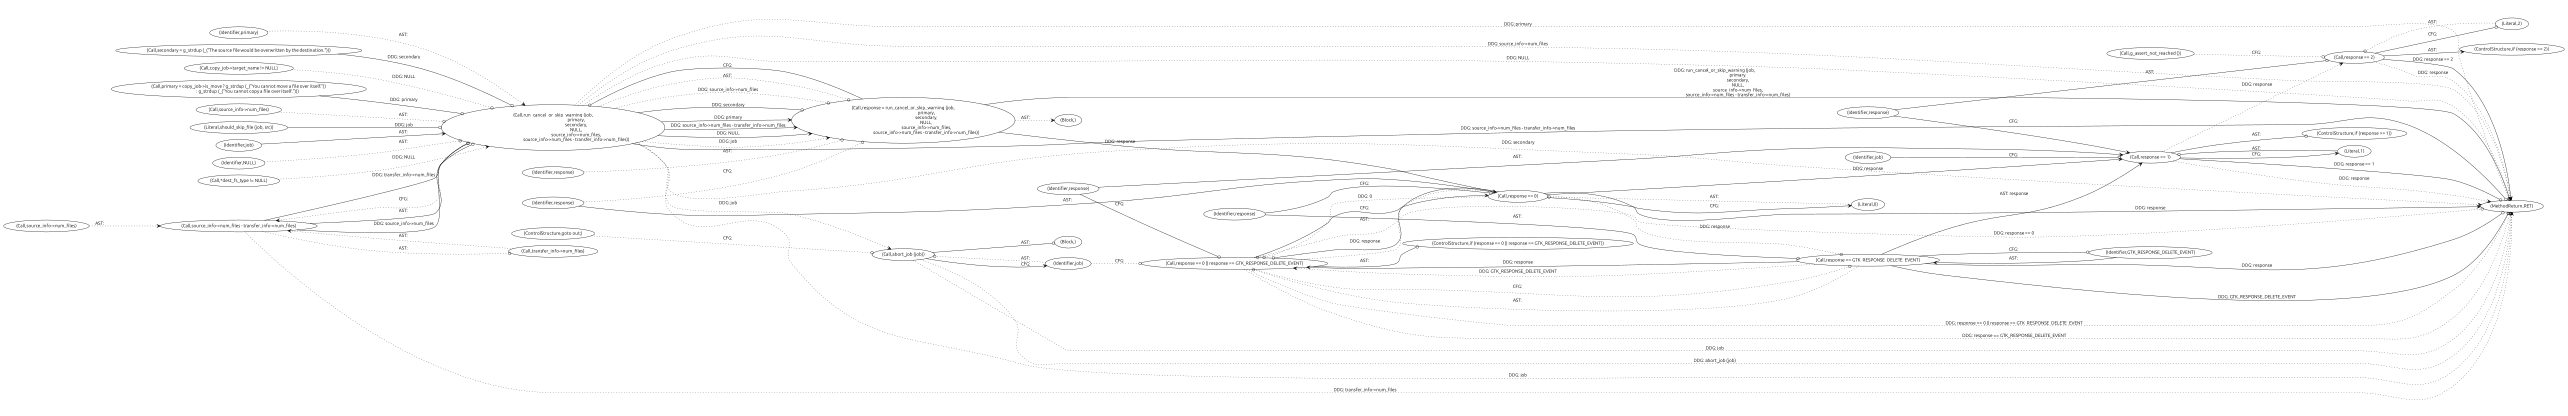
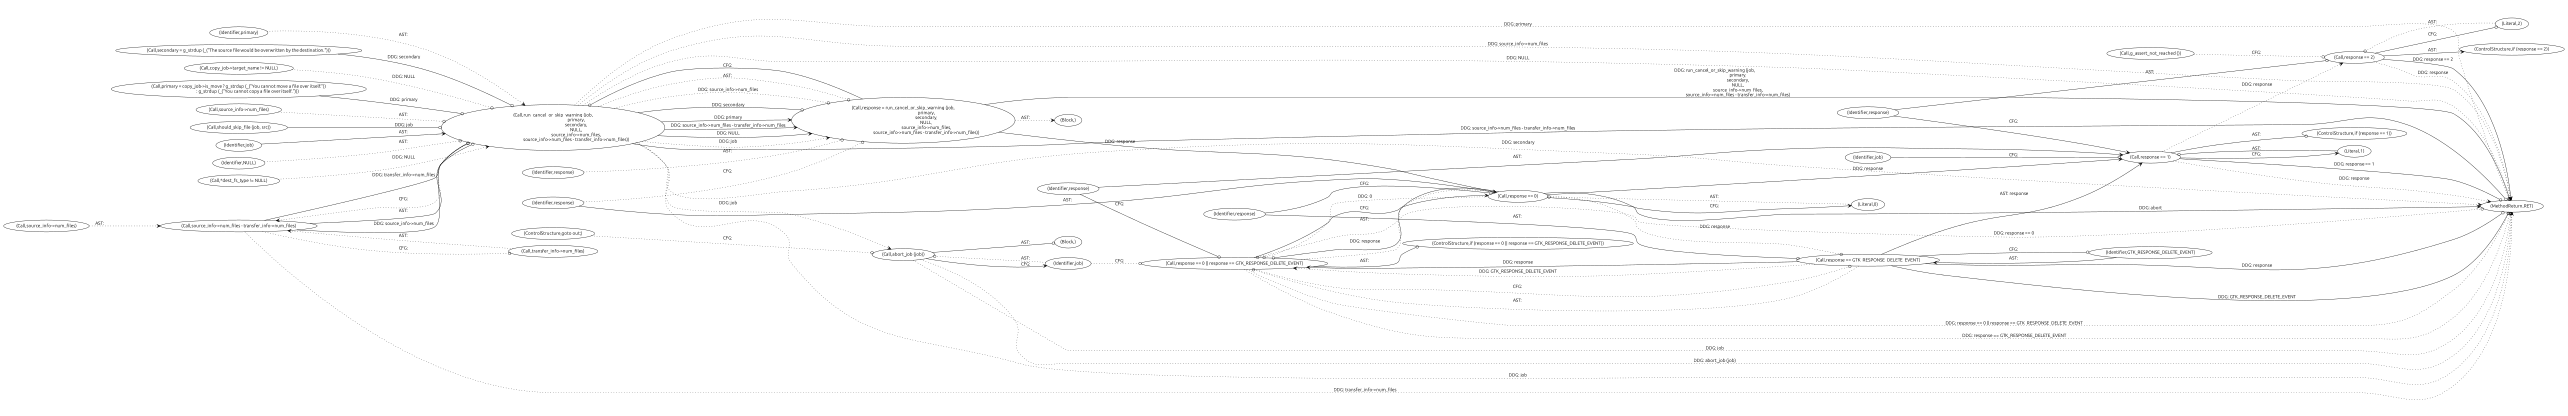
(239, 128) -> (239, 128)
(2151, 208) -> (2151, 208)
(404, 248) -> (404, 248)
